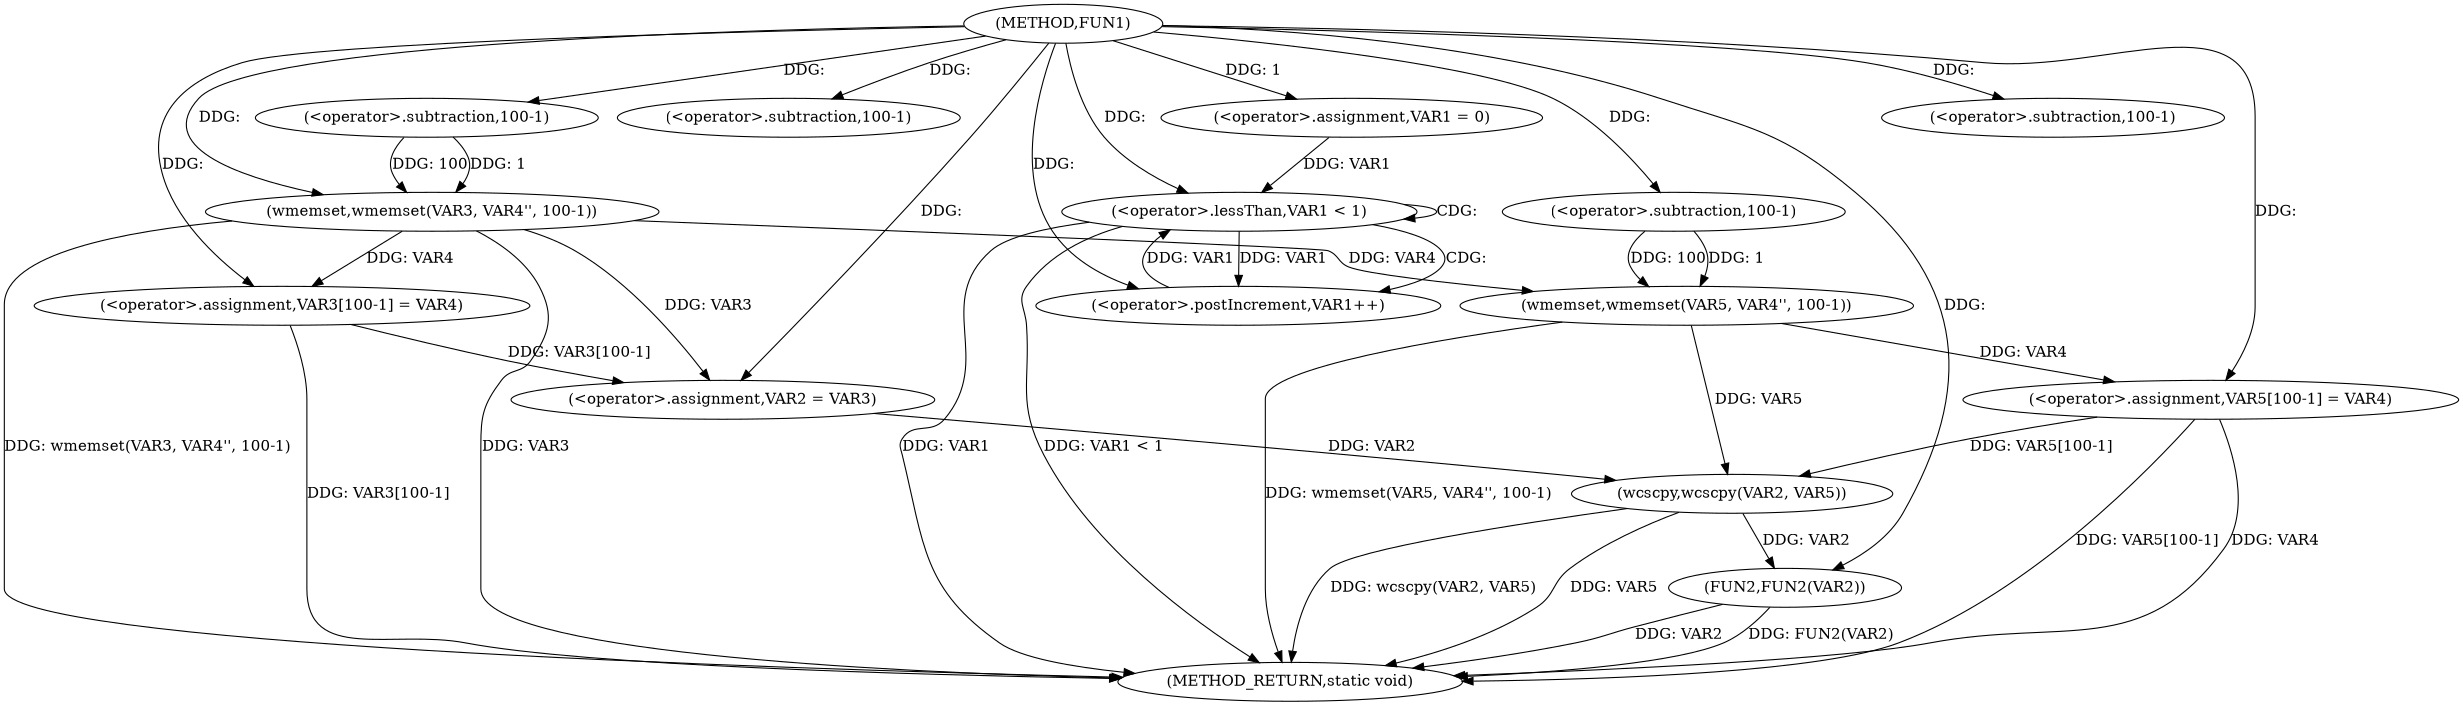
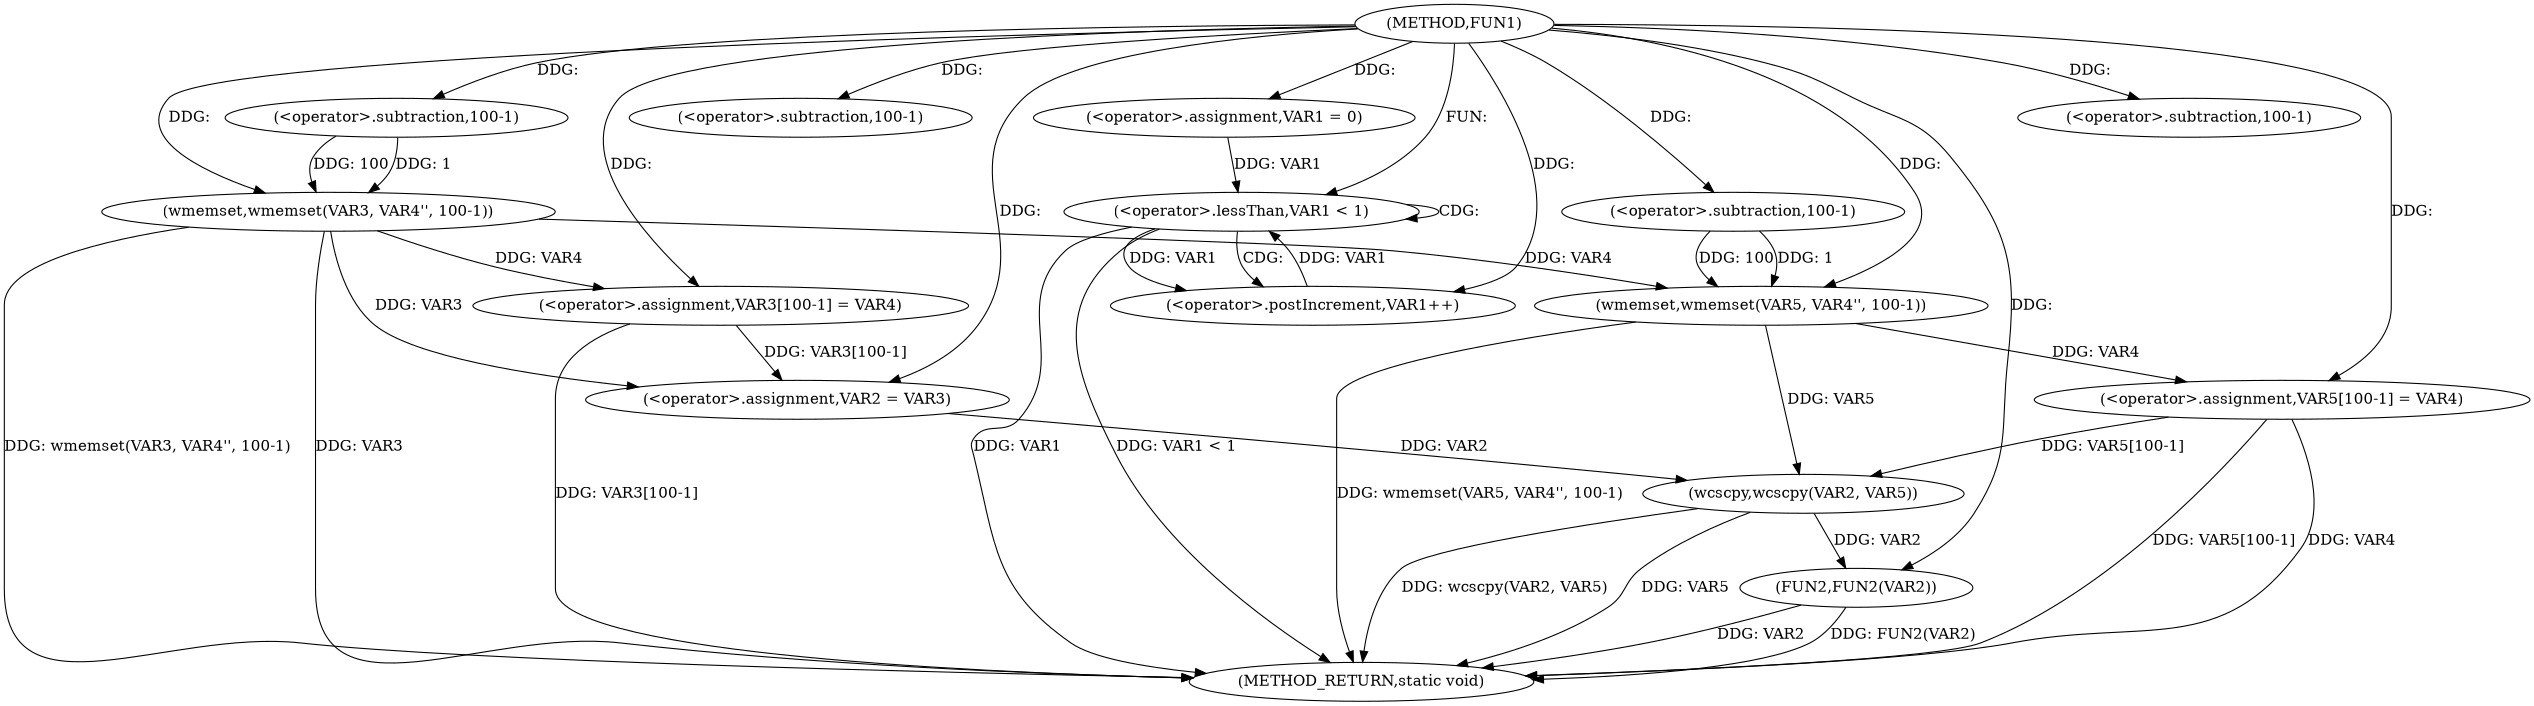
(1253, 71) -> (1377, 71)
none -> (1815, 102)
(1128, 118) -> (1469, 118)
